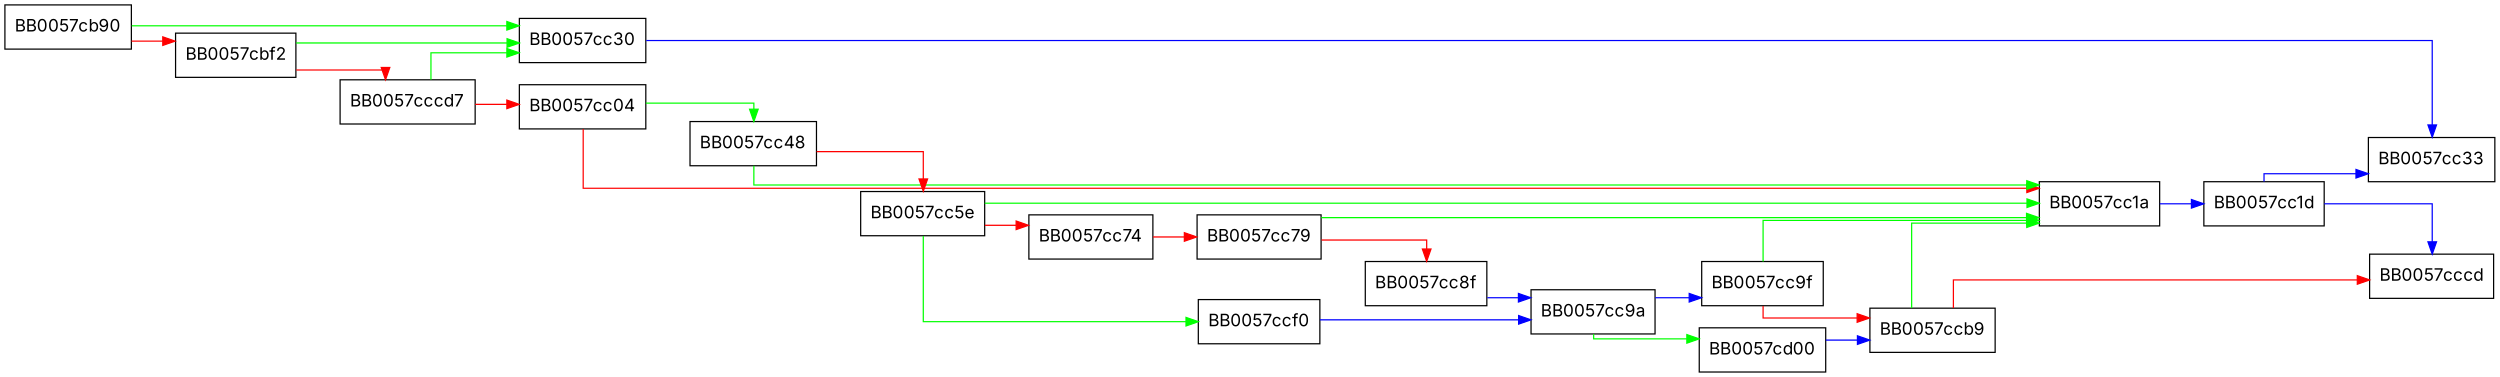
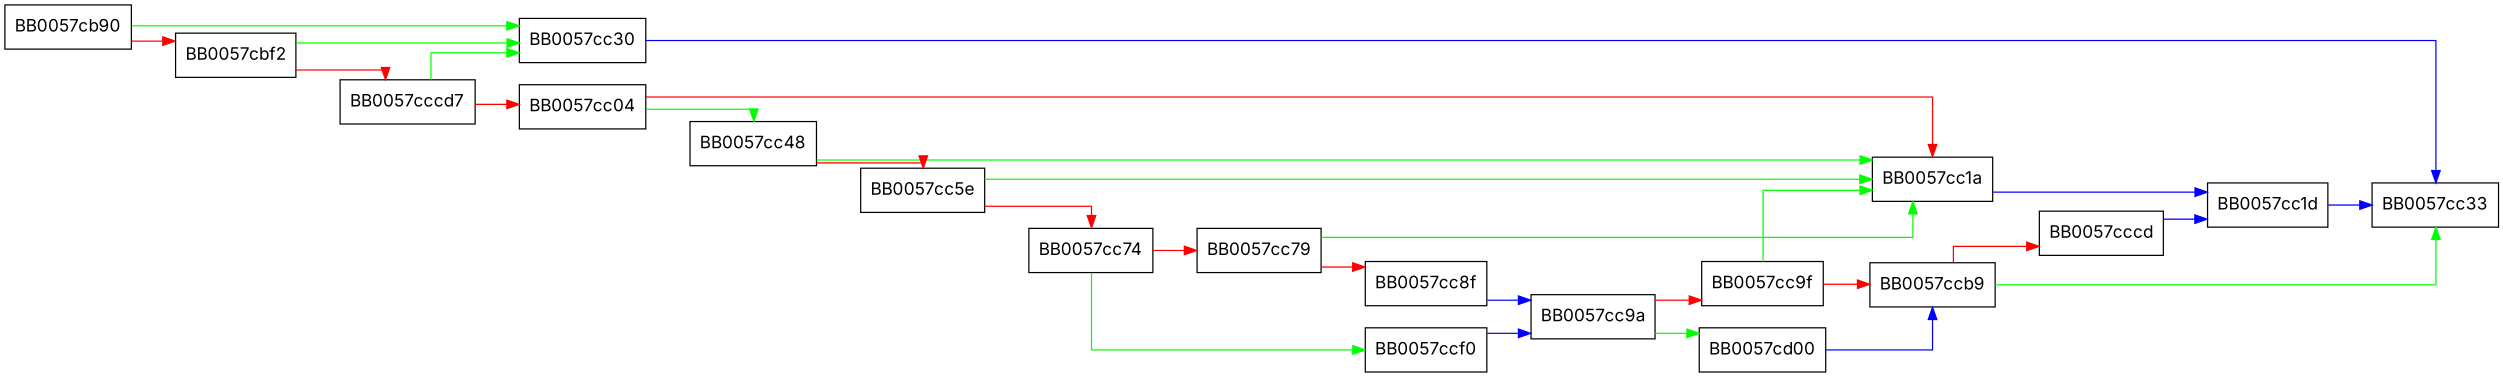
(2397, 204) -> (2179, 219)
(1912, 228) -> (2238, 285)
(1672, 298) -> (1672, 300)
(1012, 322) -> (1184, 350)
